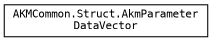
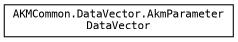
(106, 21) -> (119, 21)
